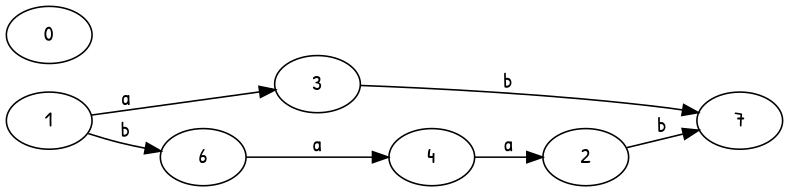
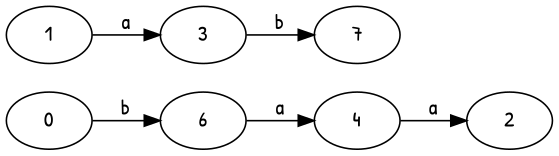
(655, 141) -> none
(117, 142) -> (118, 121)
